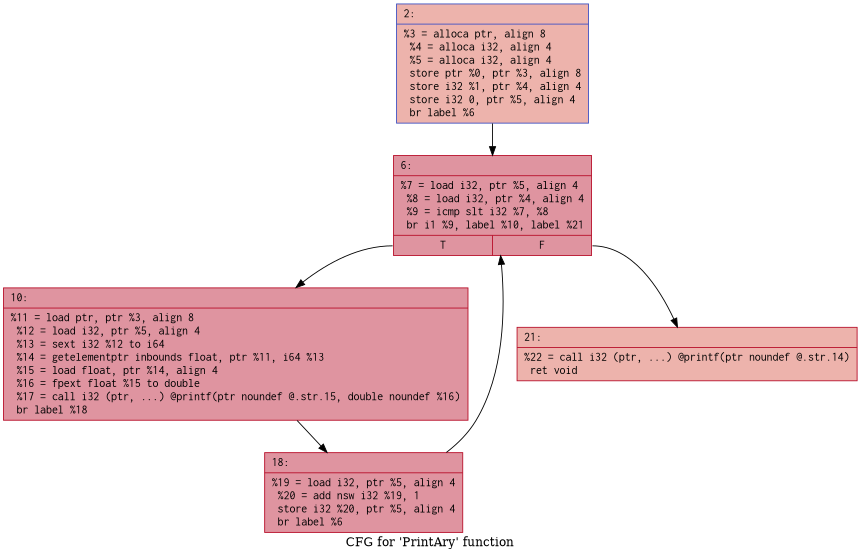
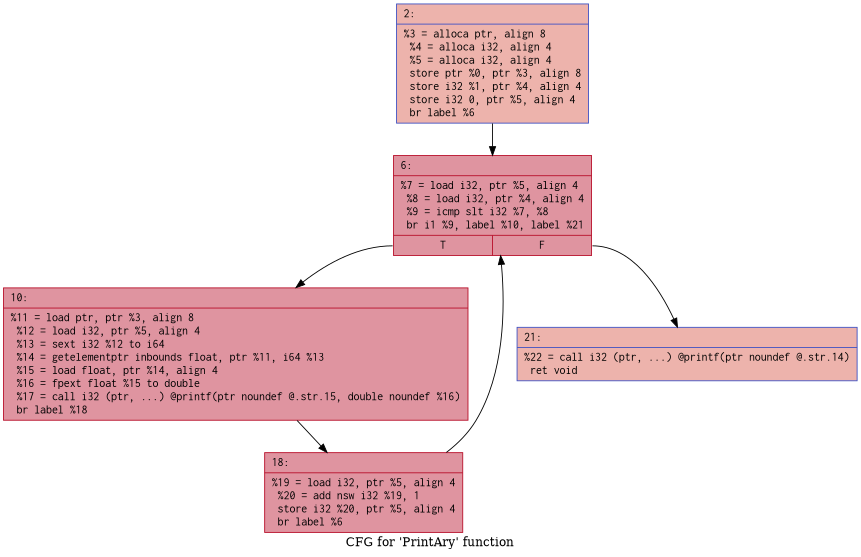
(687, 354) -> (687, 354)
